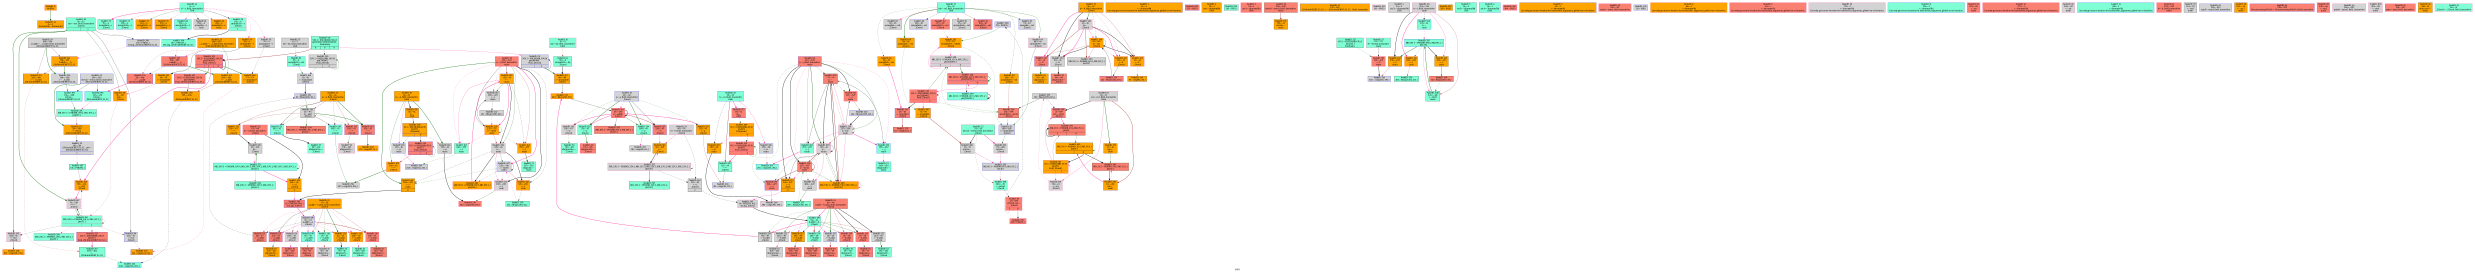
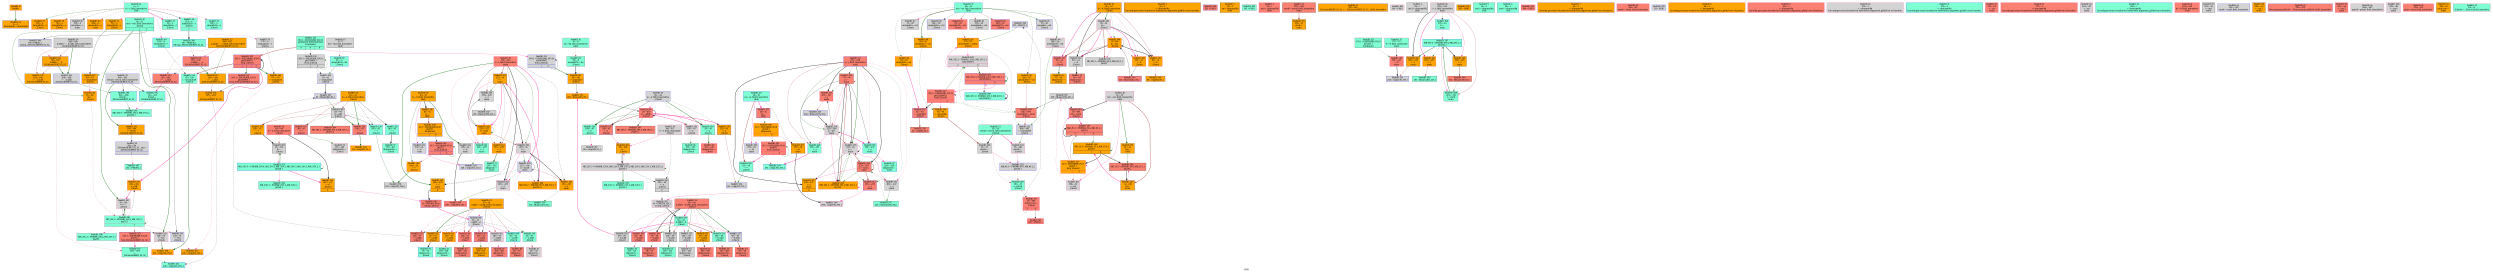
none -> (189, 79)
